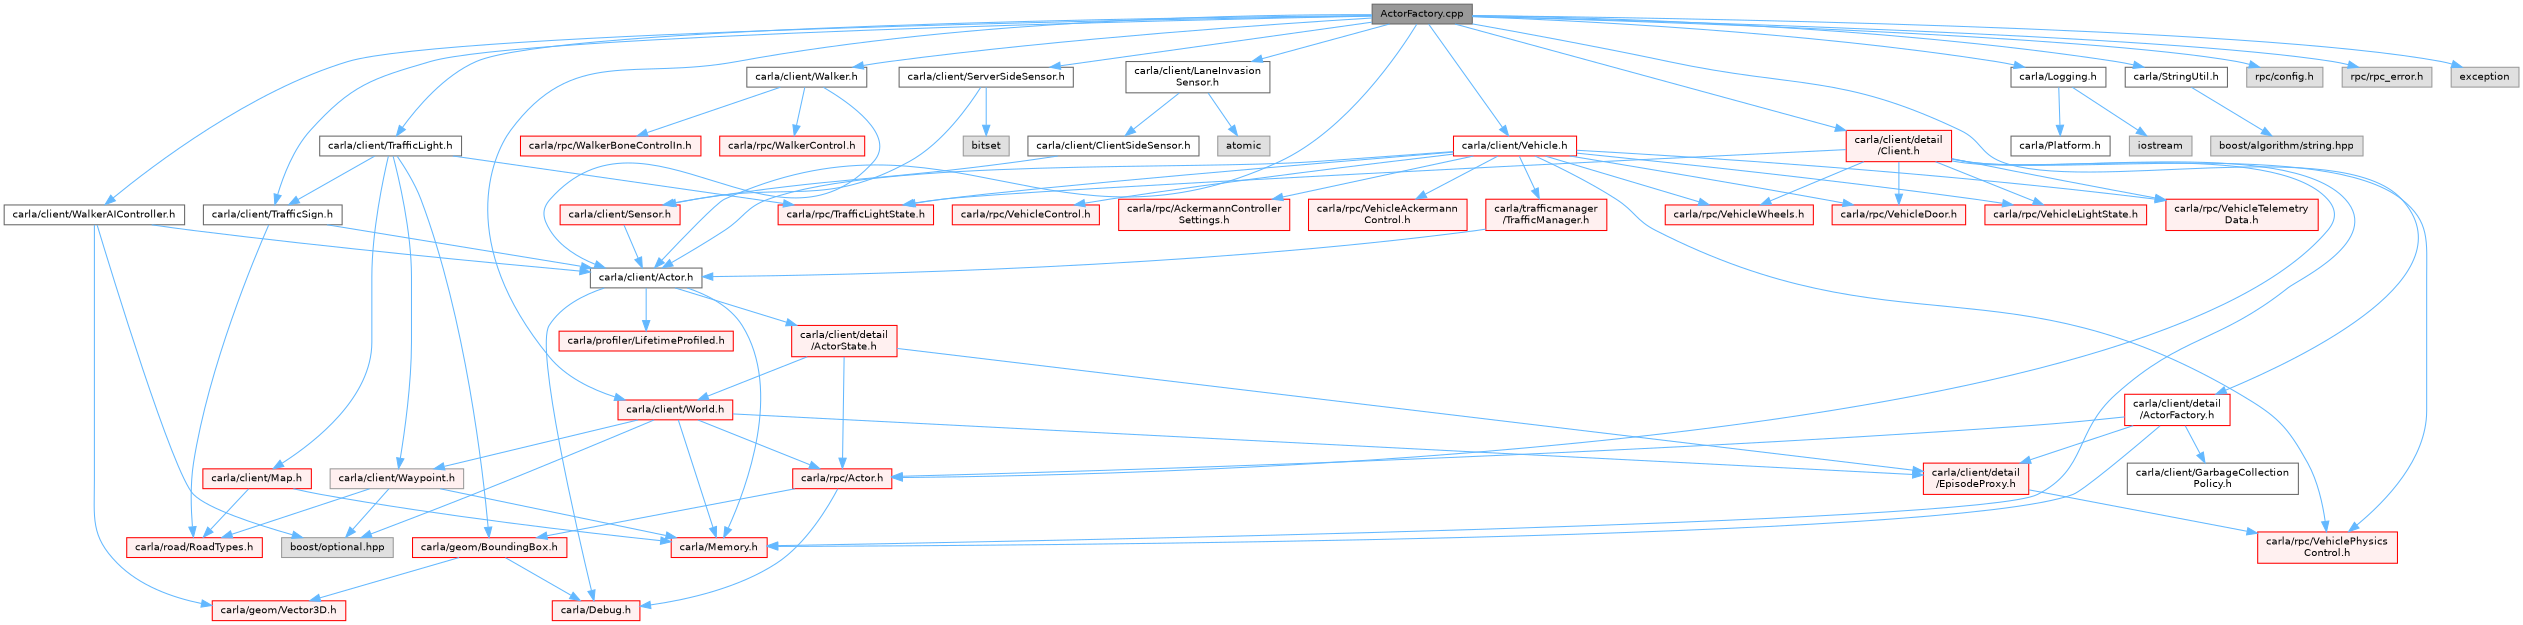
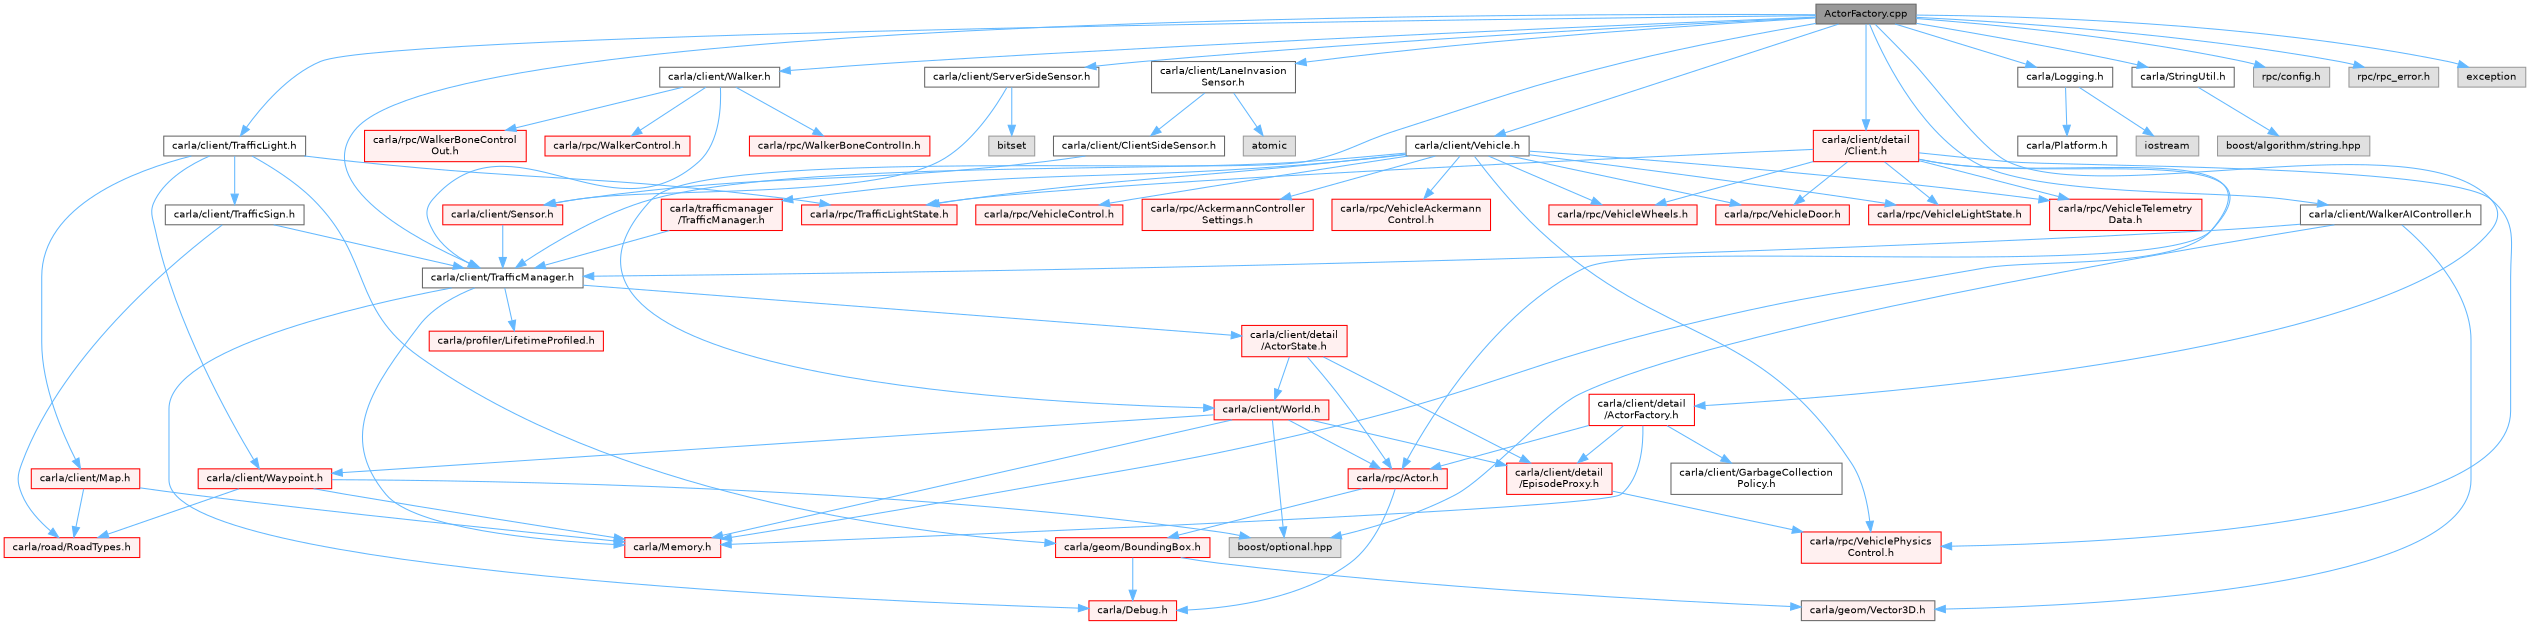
(794, 33) -> none
none -> (445, 146)
(1515, 146) -> (1468, 146)
(646, 278) -> (503, 278)
(397, 479) -> (265, 479)
(279, 611) -> (1868, 611)
